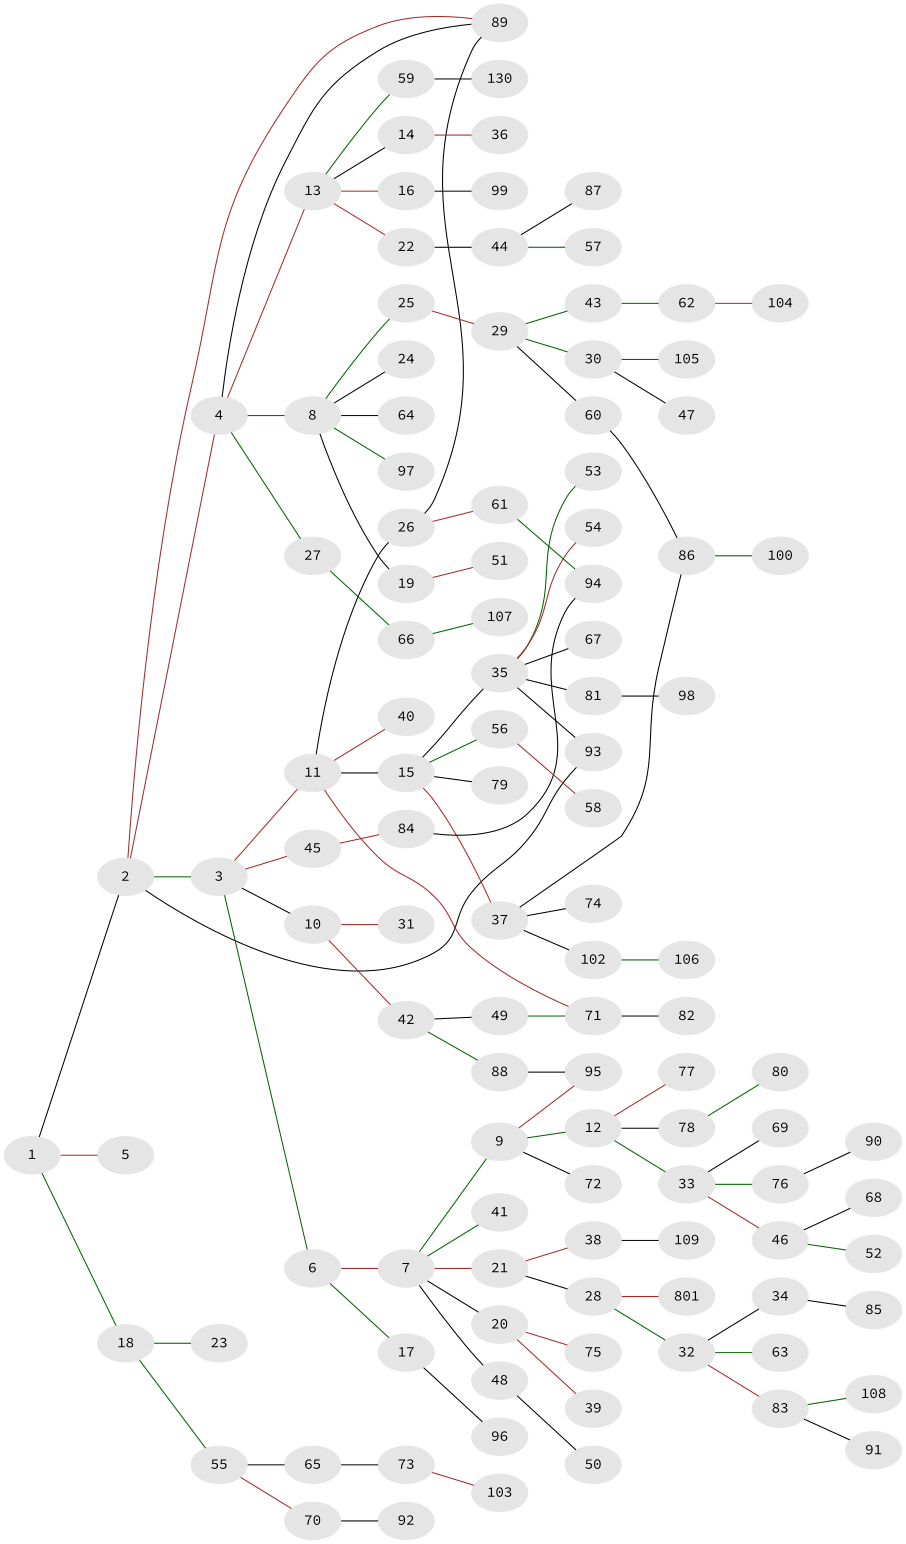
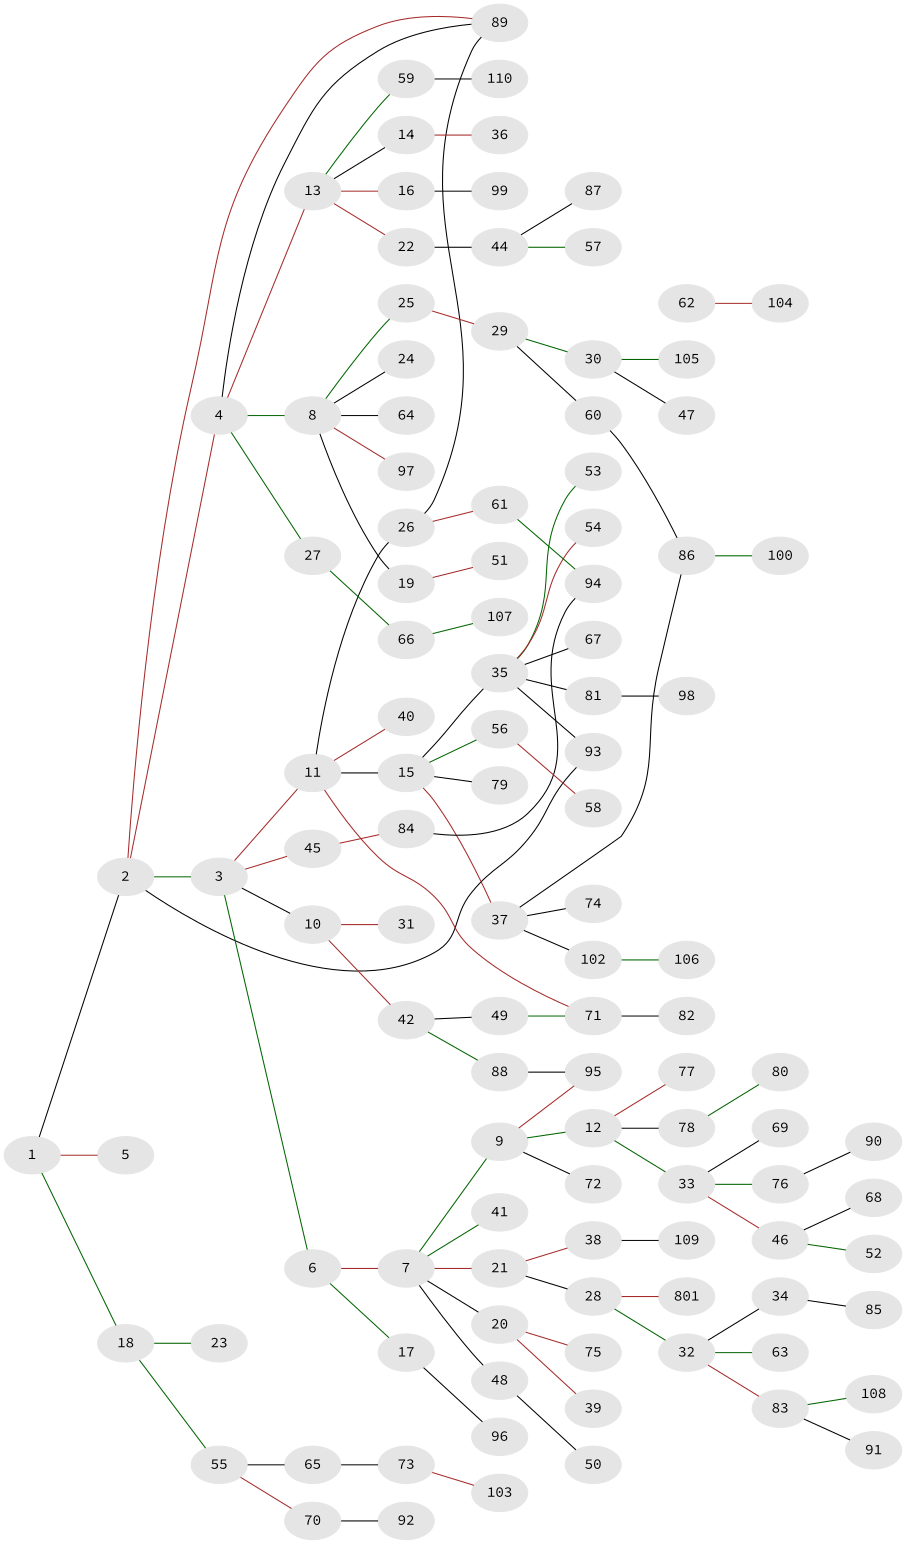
(500, 79) -> (500, 79)
(593, 303) -> none
(359, 444) -> (359, 444)
